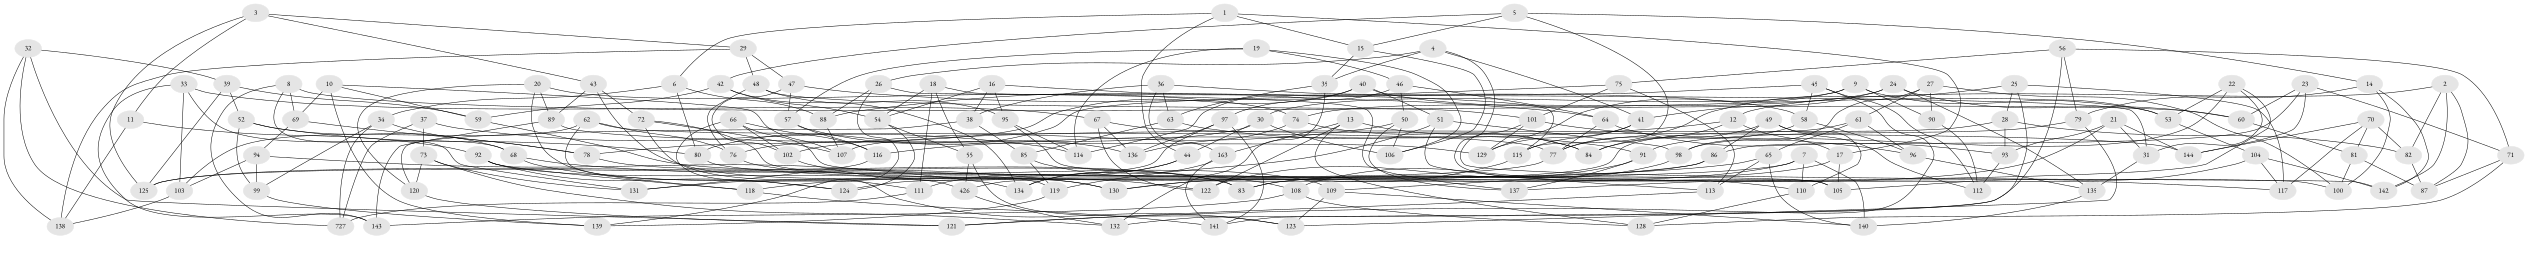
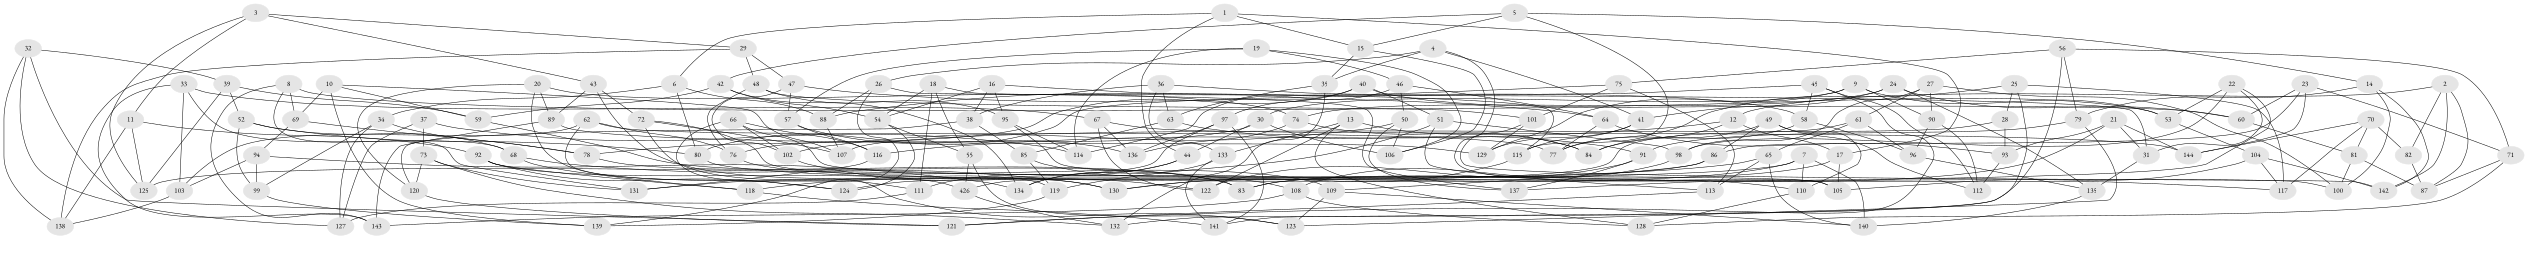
(2179, 135) -> none
(1723, 137) -> (1922, 137)
(1223, 155) -> (1223, 155)
(848, 173) -> (137, 155)
(341, 226) -> (341, 226)
